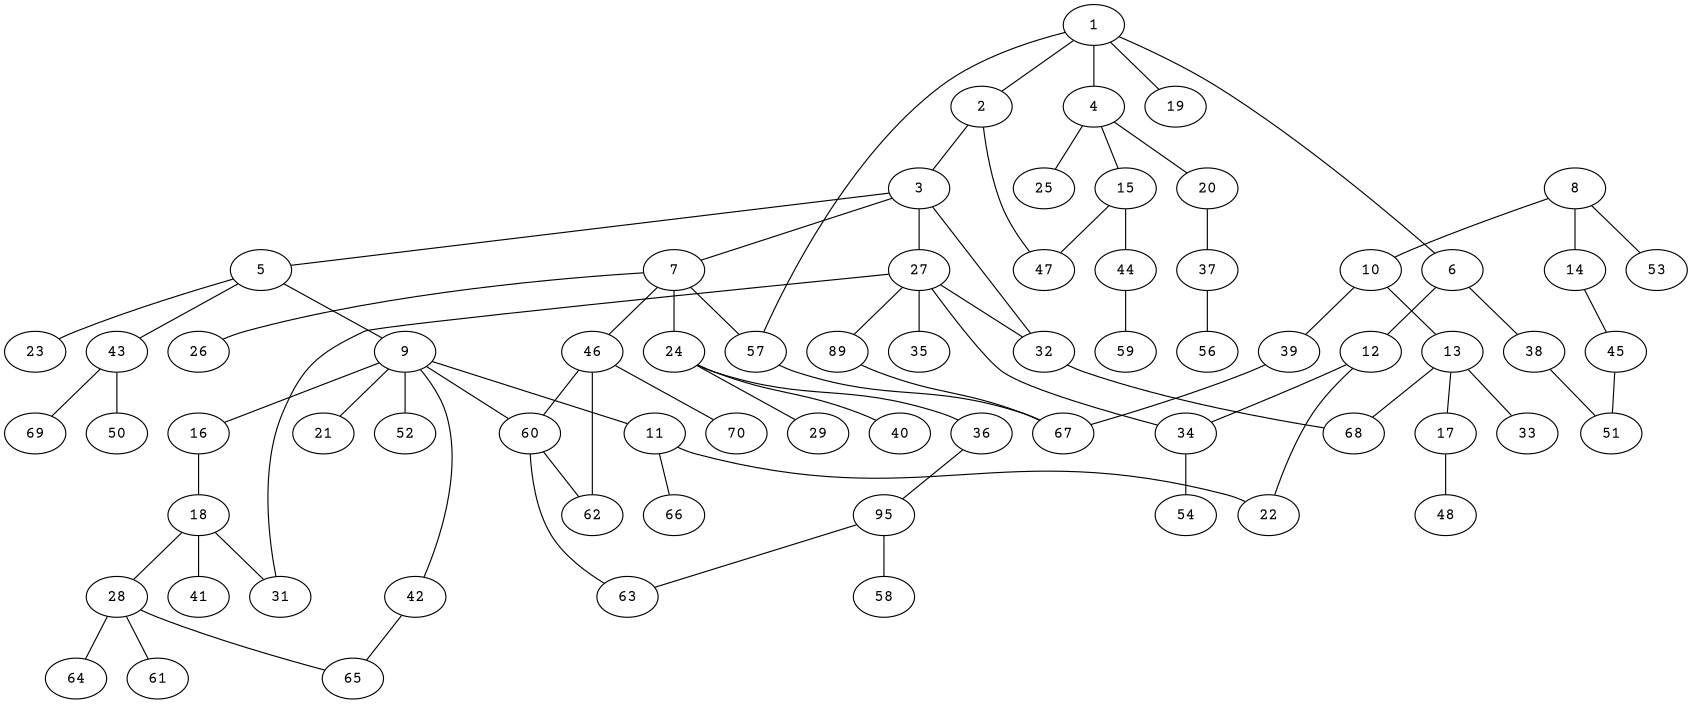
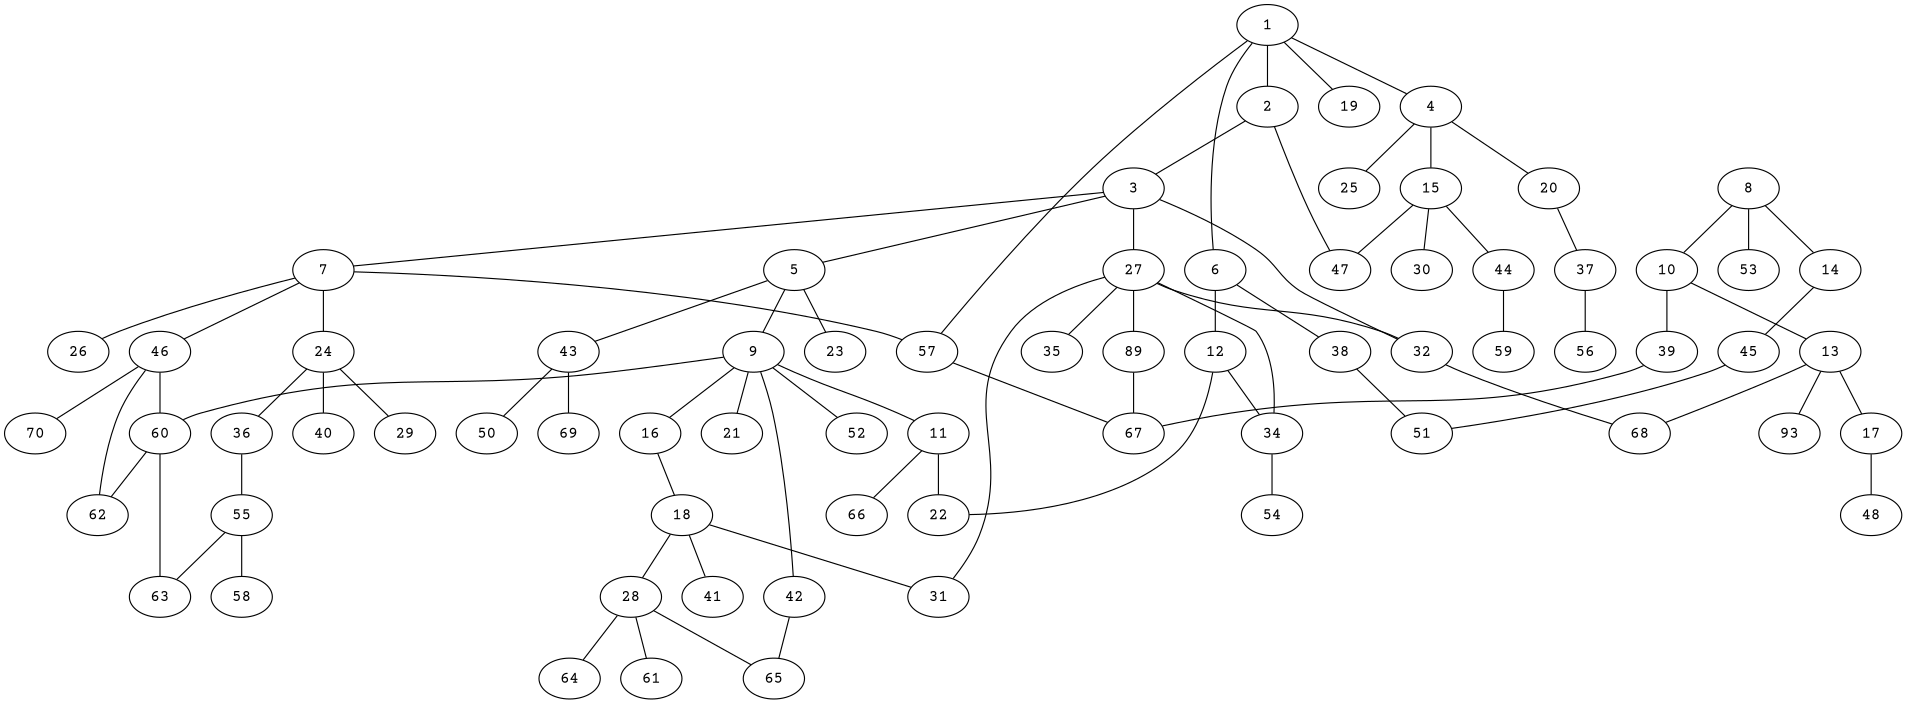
none -> (1422, 270)
(1527, 433) -> (1789, 433)
(884, 515) -> (242, 515)
